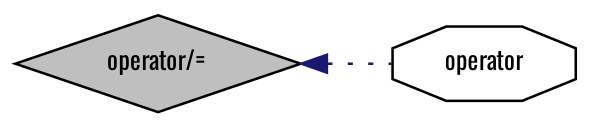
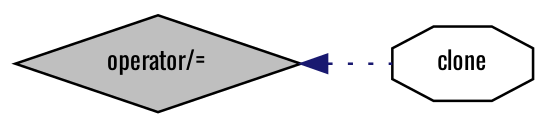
(484, 64) -> (463, 64)
